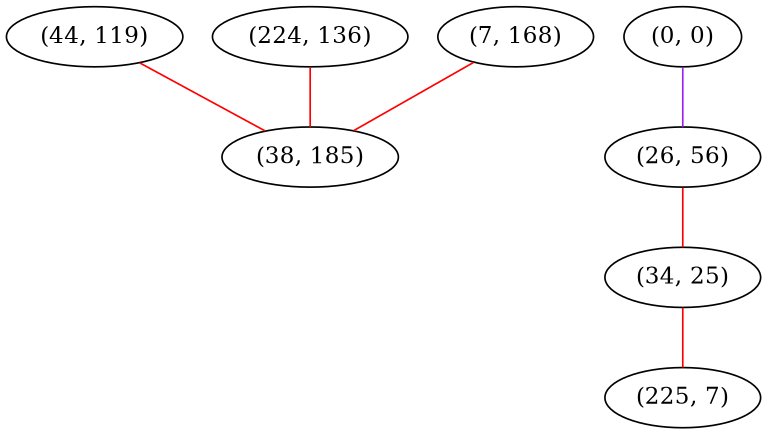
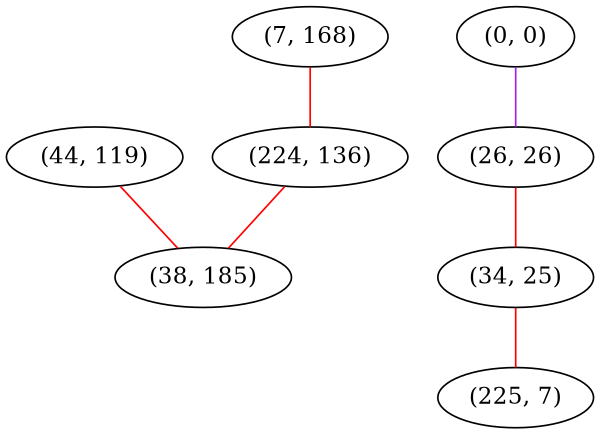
(414, 97) -> (310, 97)
(683, 157) -> (516, 157)
